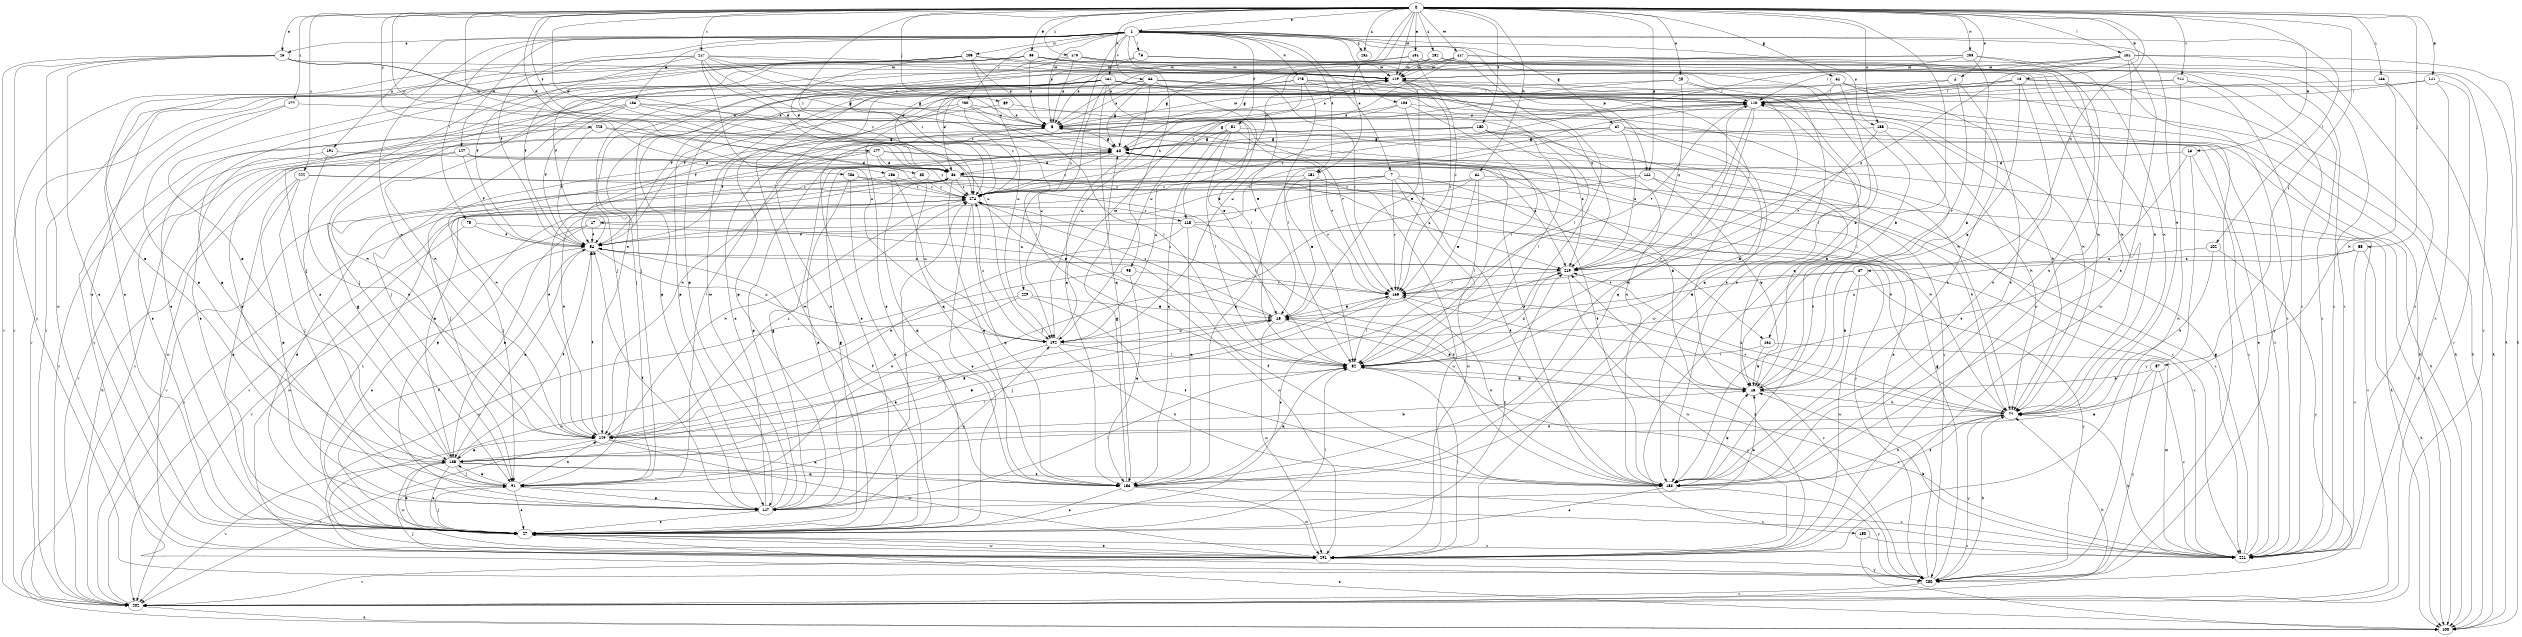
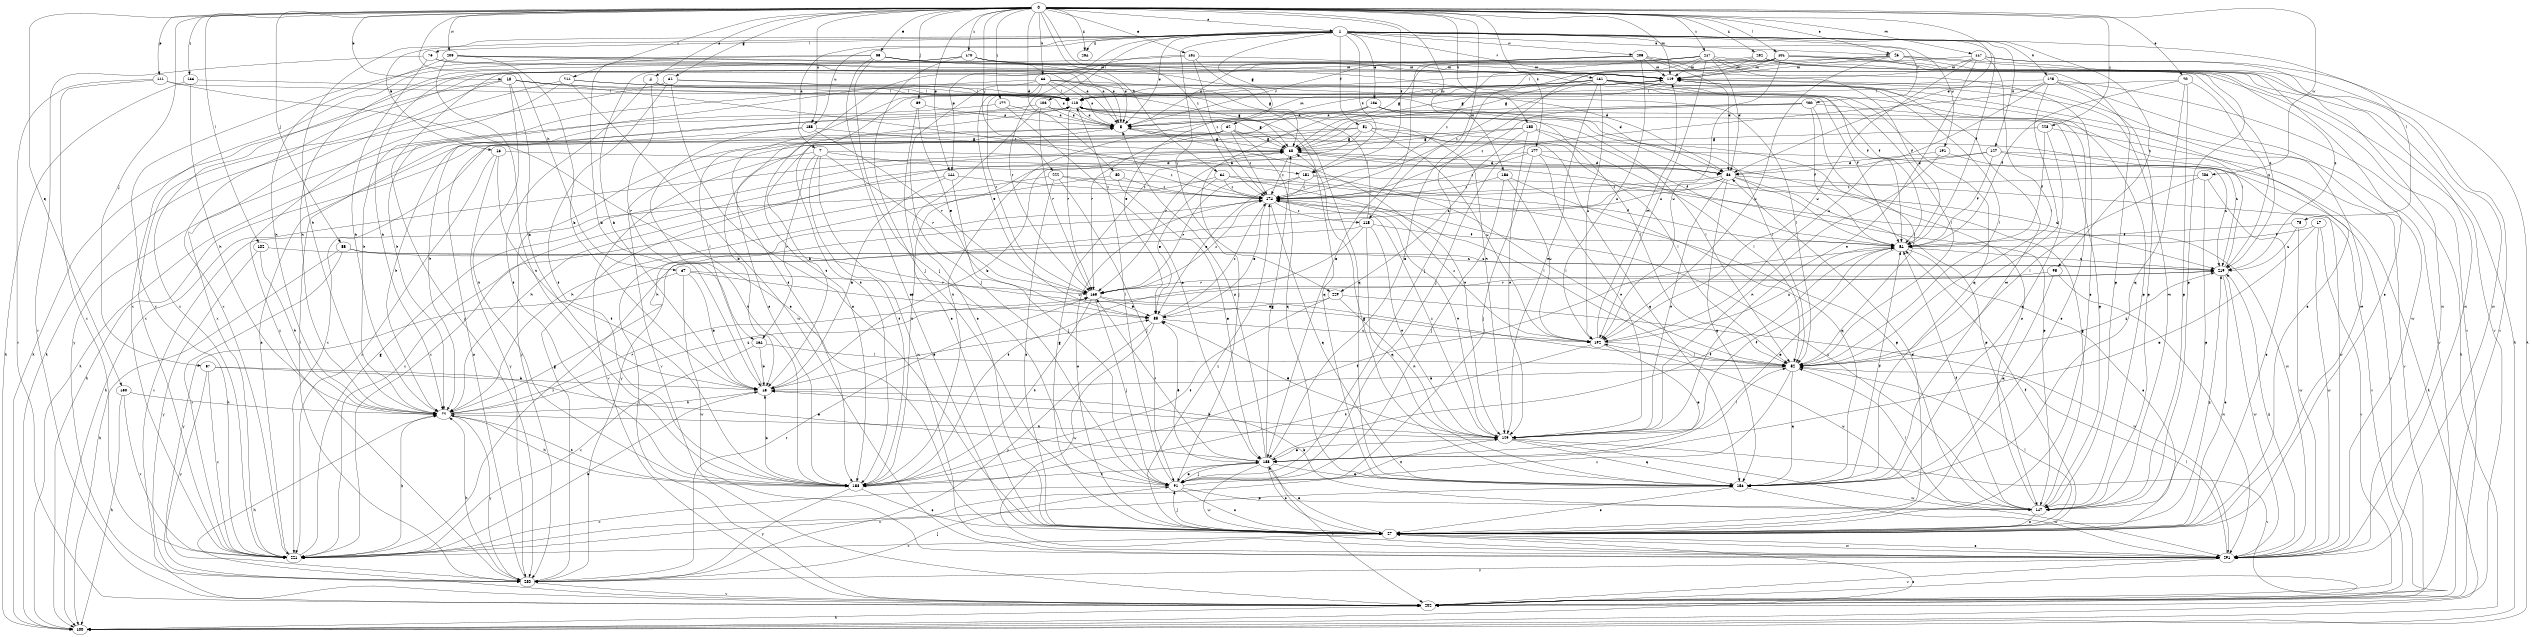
(515, 43) -> none
(1572, 172) -> (1440, 217)
(1450, 179) -> none
(976, 217) -> (1086, 157)
(1278, 319) -> (1156, 319)
none -> (282, 408)
(2166, 450) -> (581, 450)
